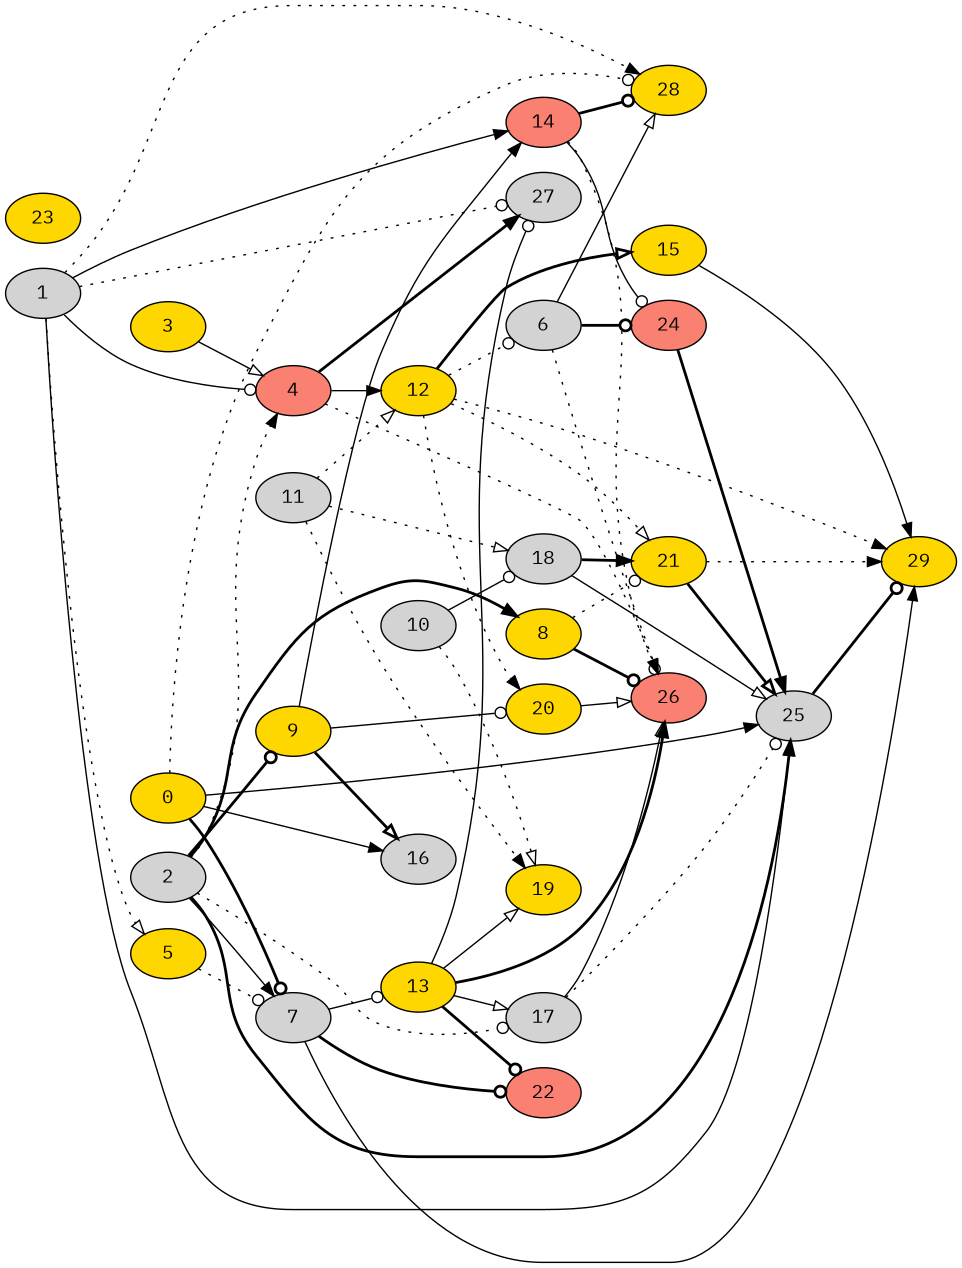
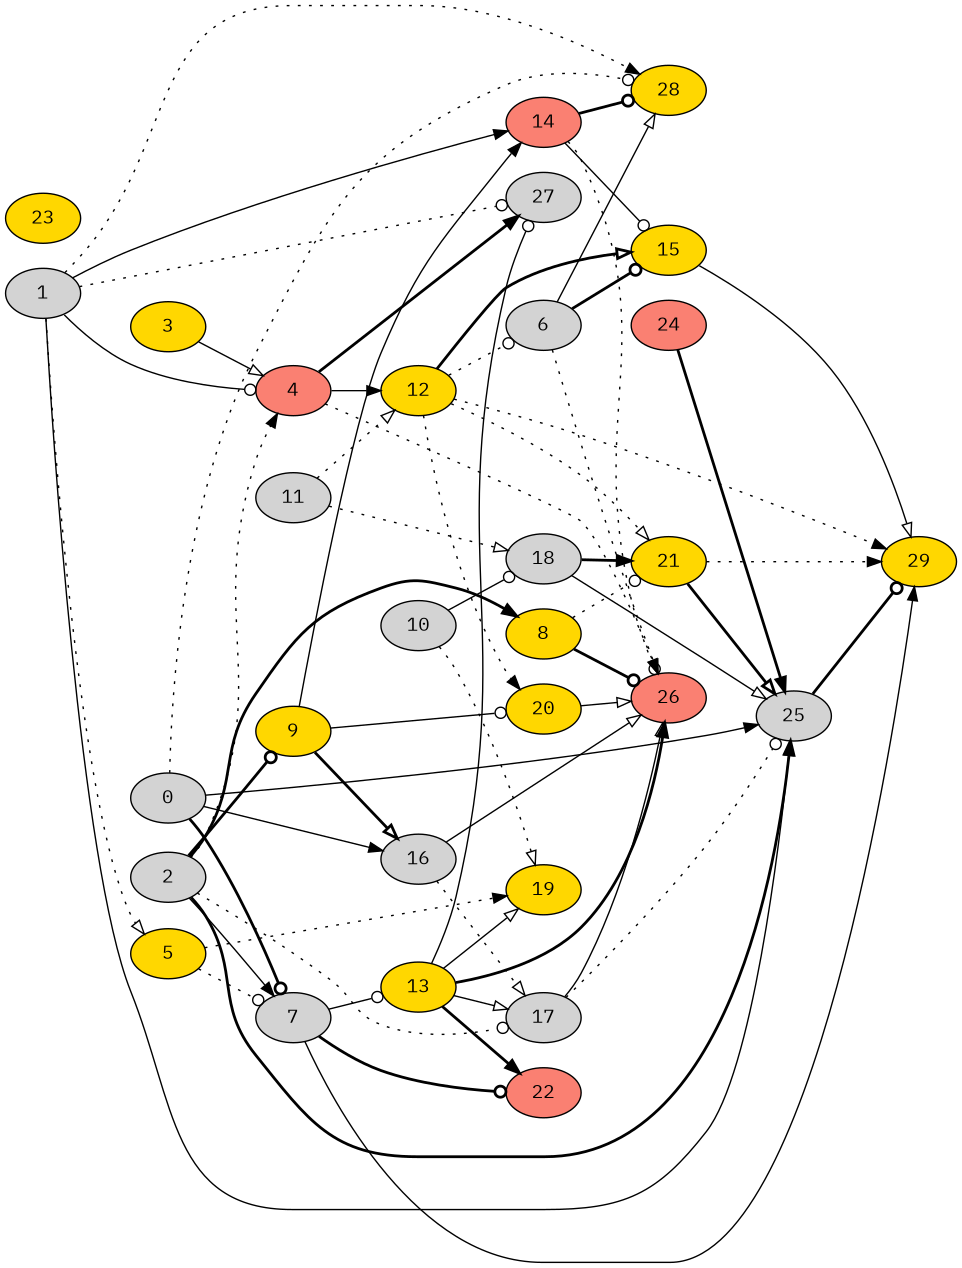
(605, 218) -> (602, 182)
(601, 325) -> (601, 291)
(832, 371) -> (832, 371)
(401, 695) -> (349, 923)
none -> (538, 782)
(168, 798) -> (168, 798)
none -> (475, 930)
(482, 1040) -> (482, 1040)
